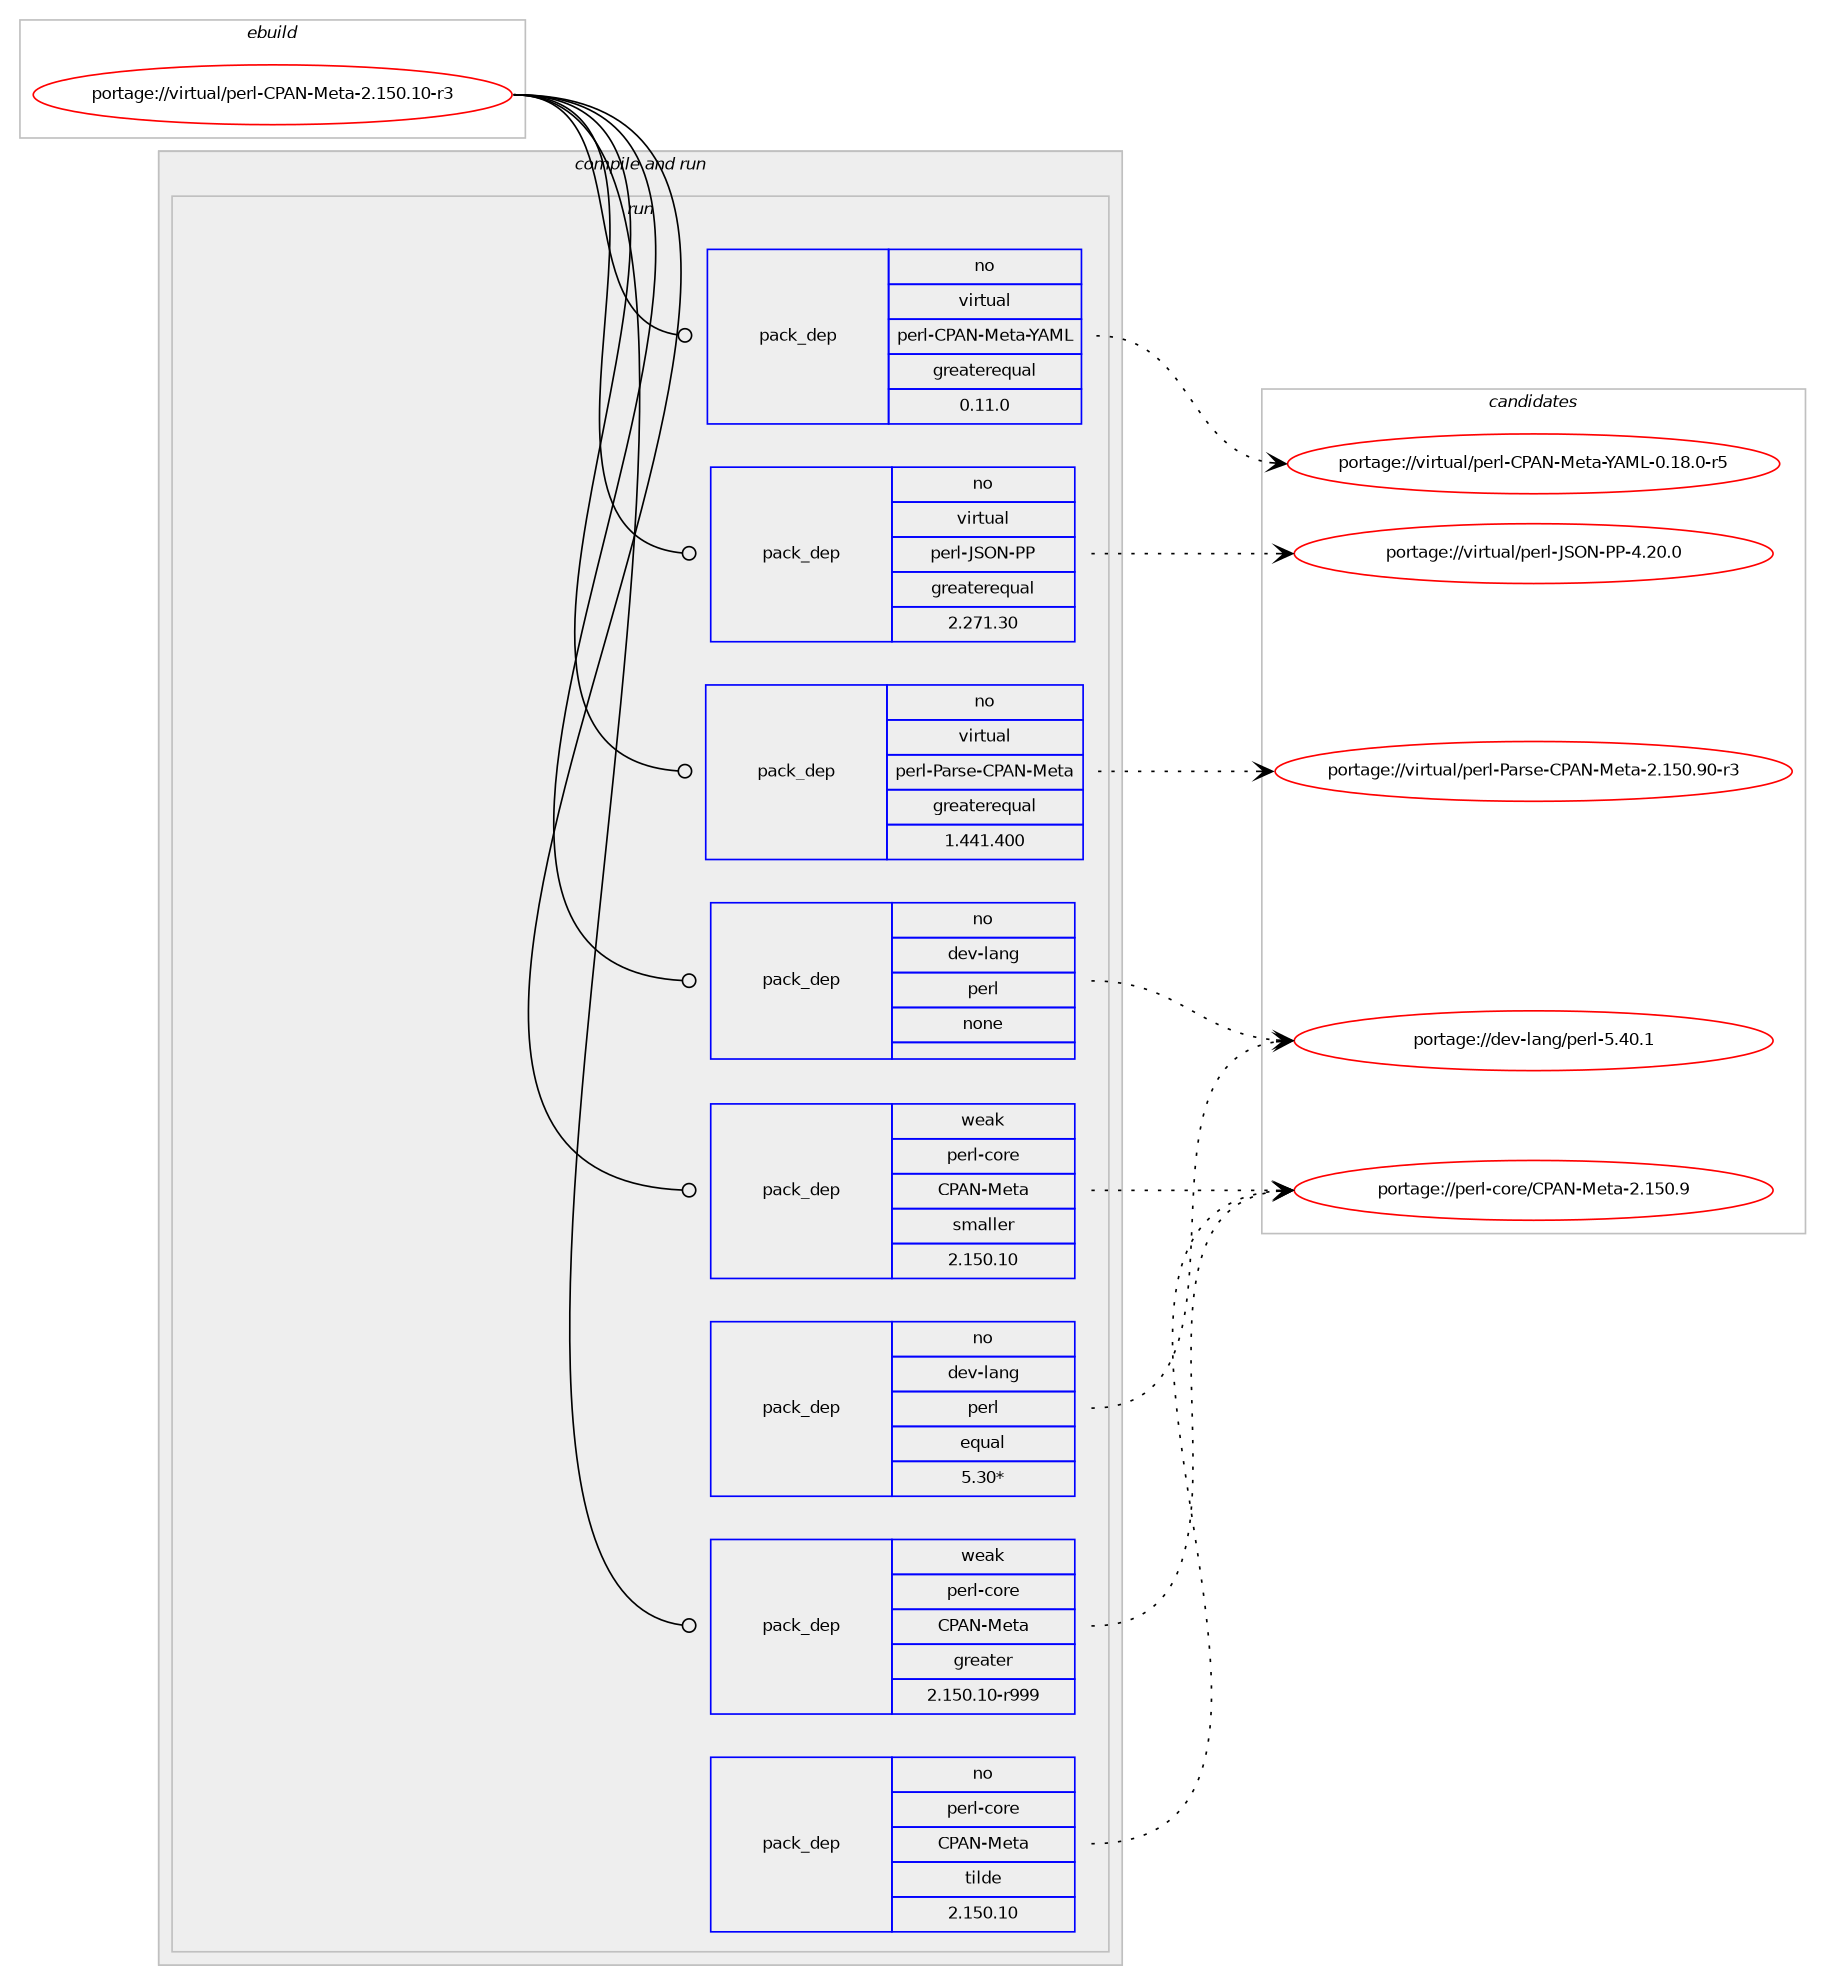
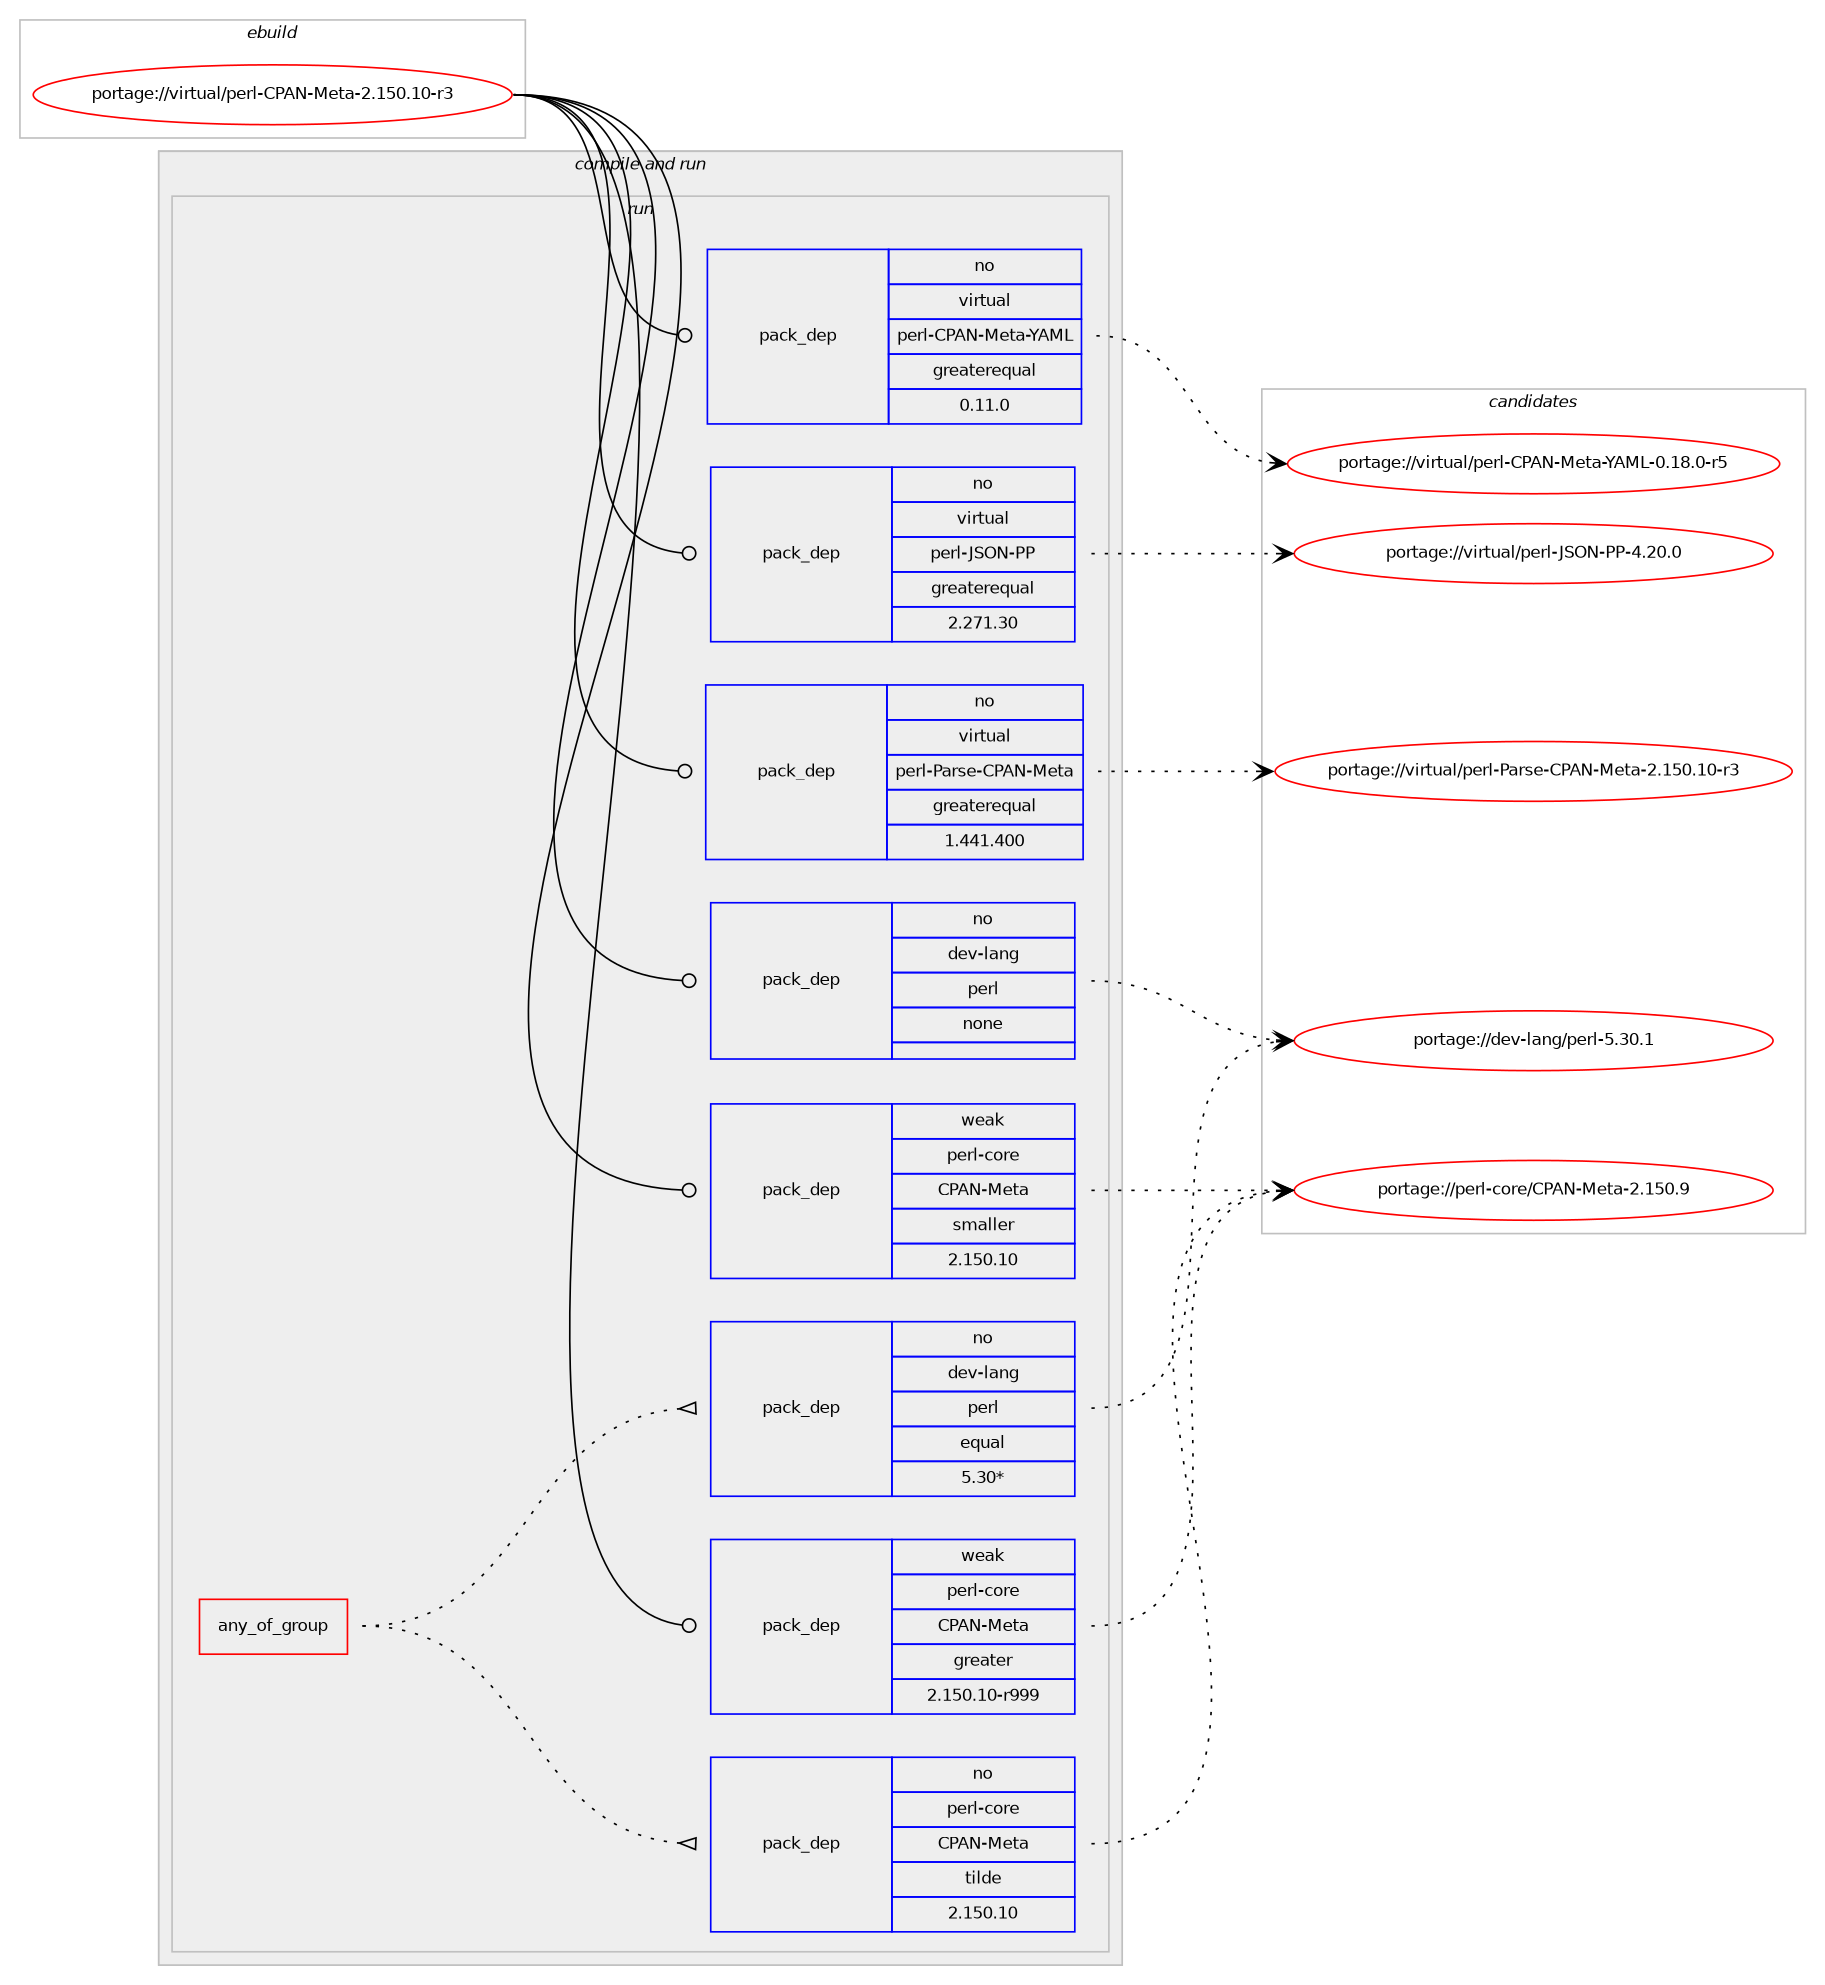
(1534, 771) -> (1534, 771)
(1534, 1041) -> (1534, 1041)
none -> (273, 1626)
